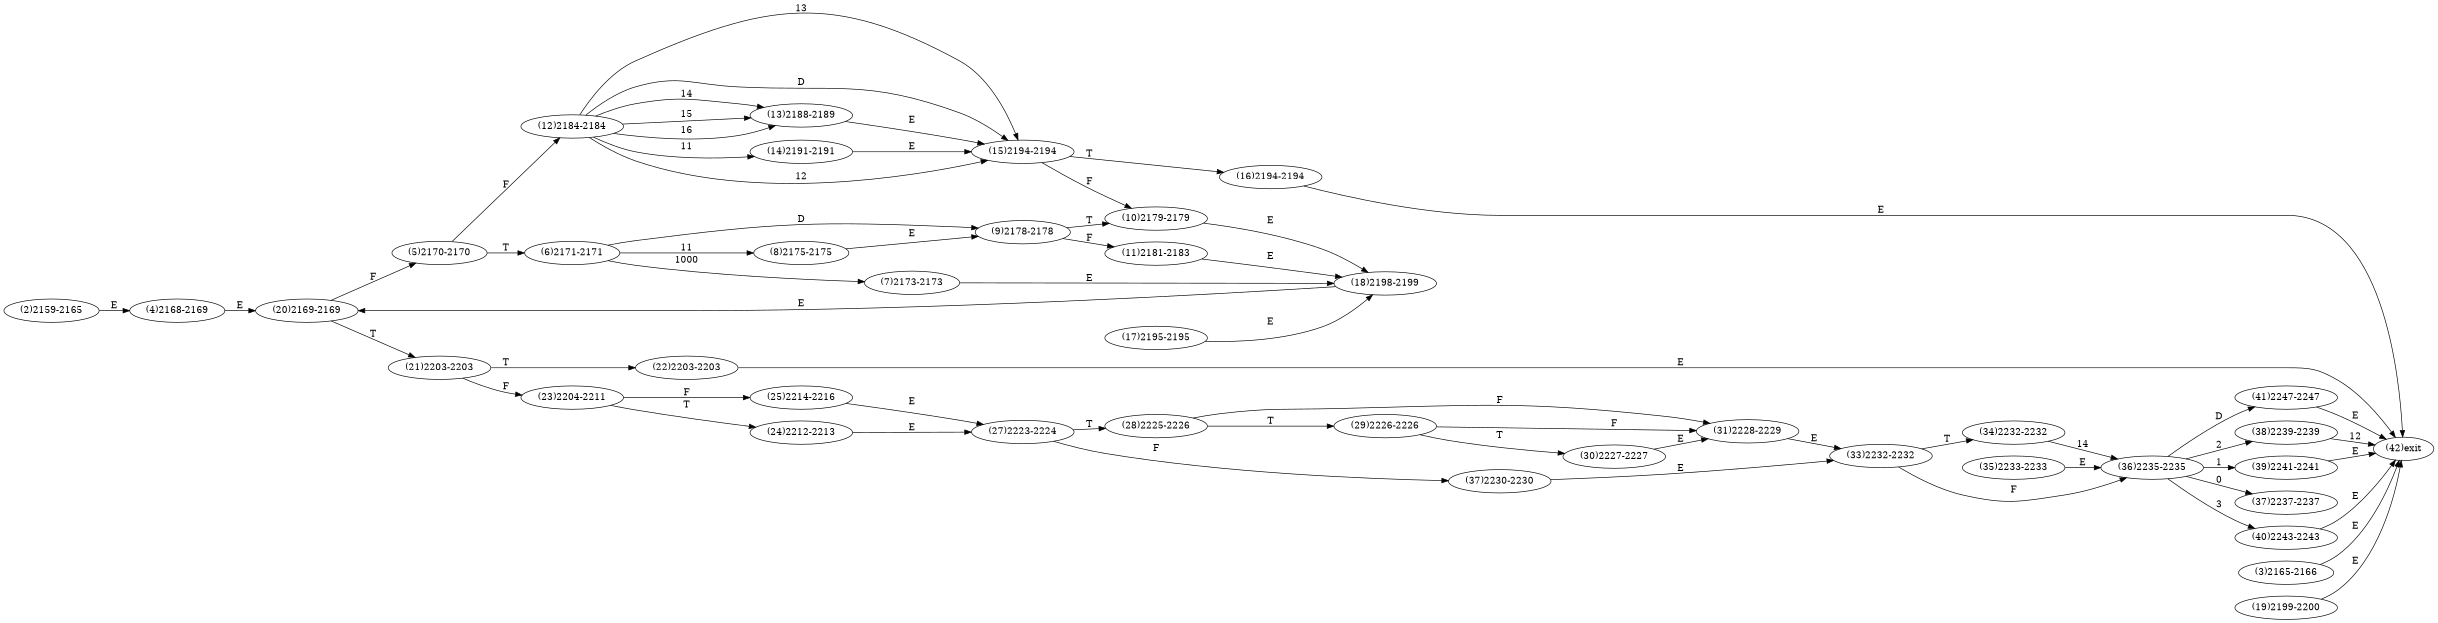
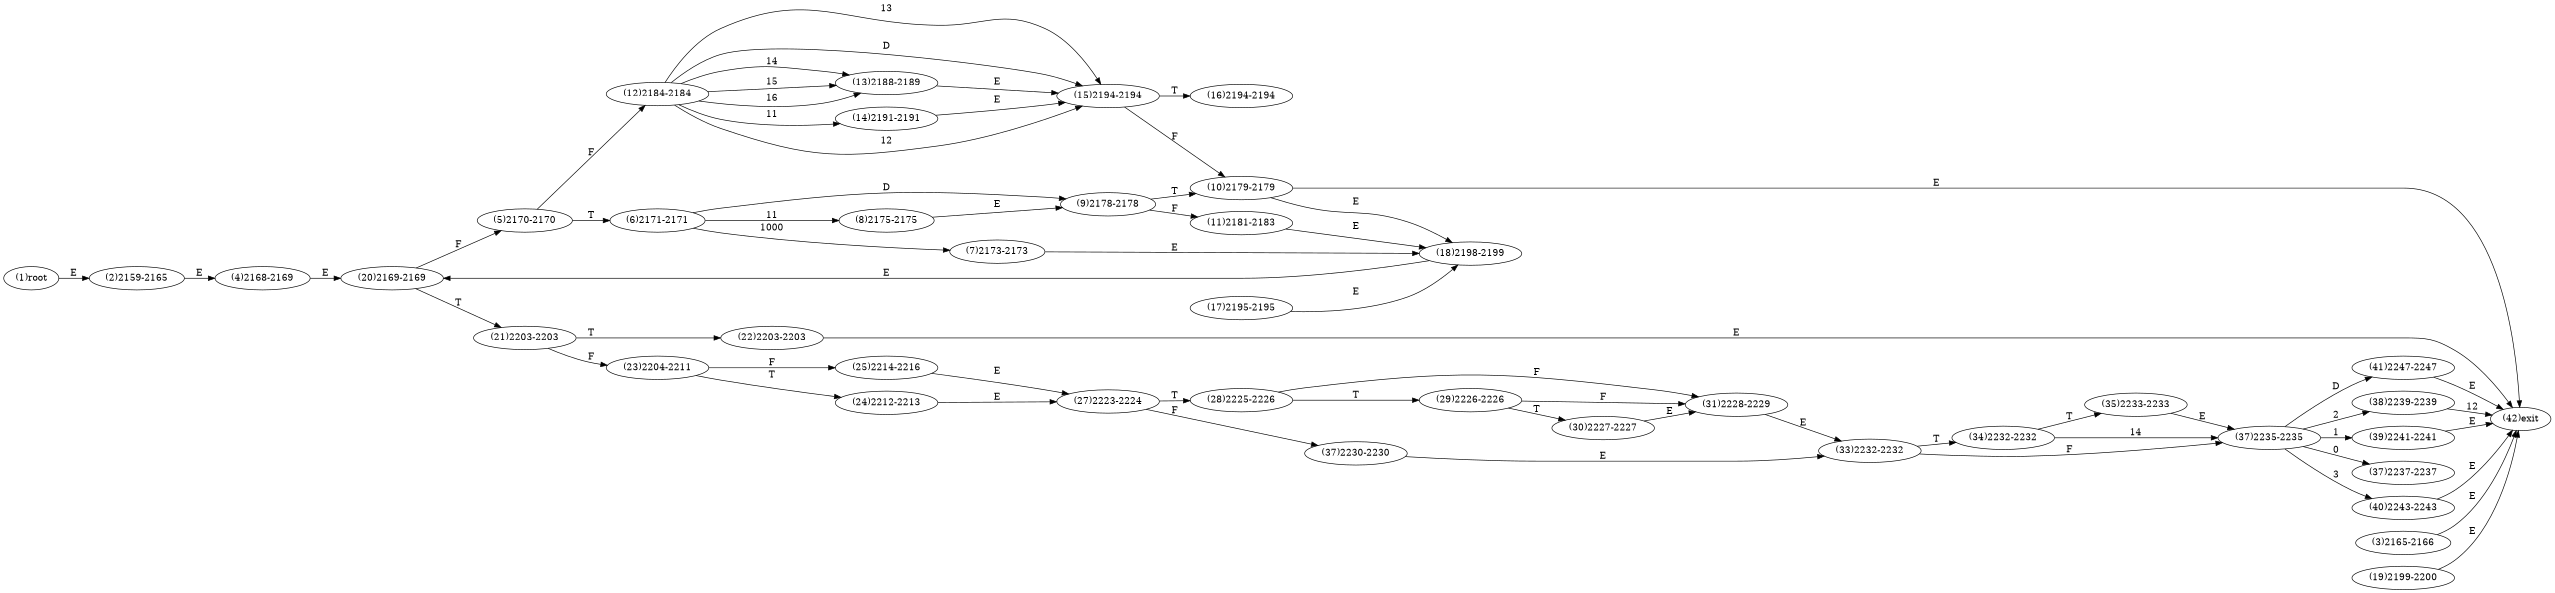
(1927, 215) -> (1980, 188)
none -> (31, 278)
none -> (2066, 422)
(2152, 468) -> (2269, 438)
